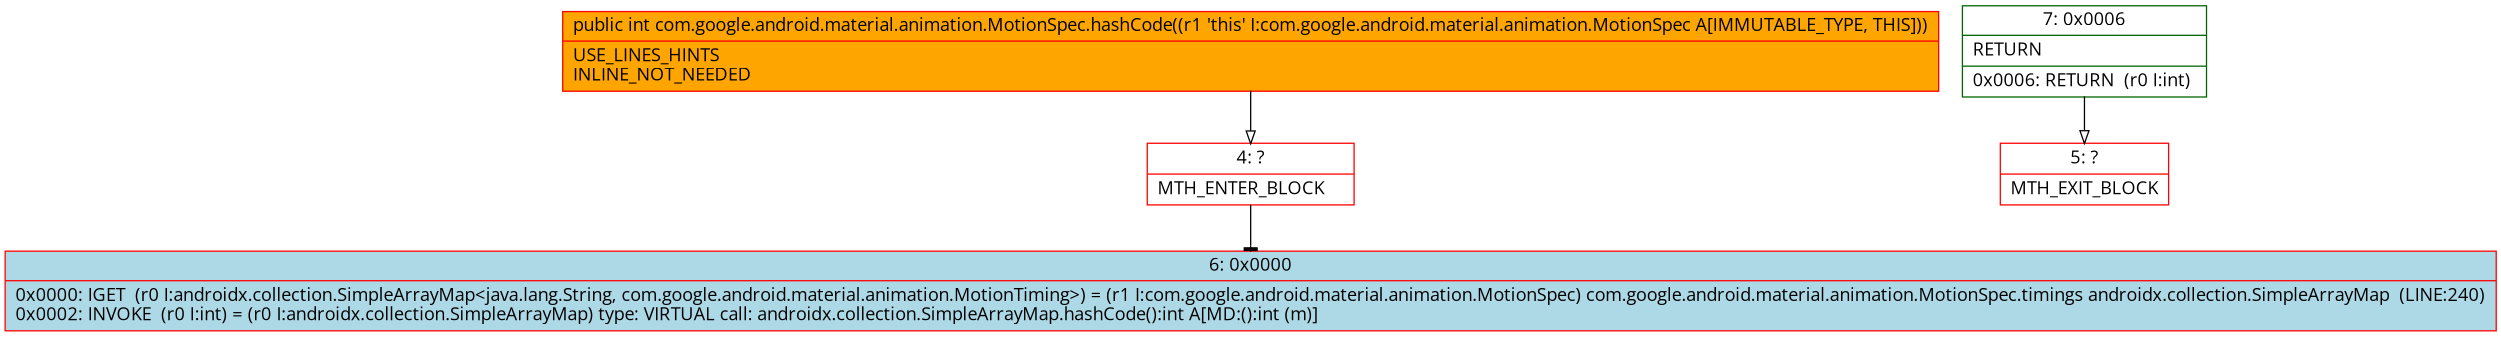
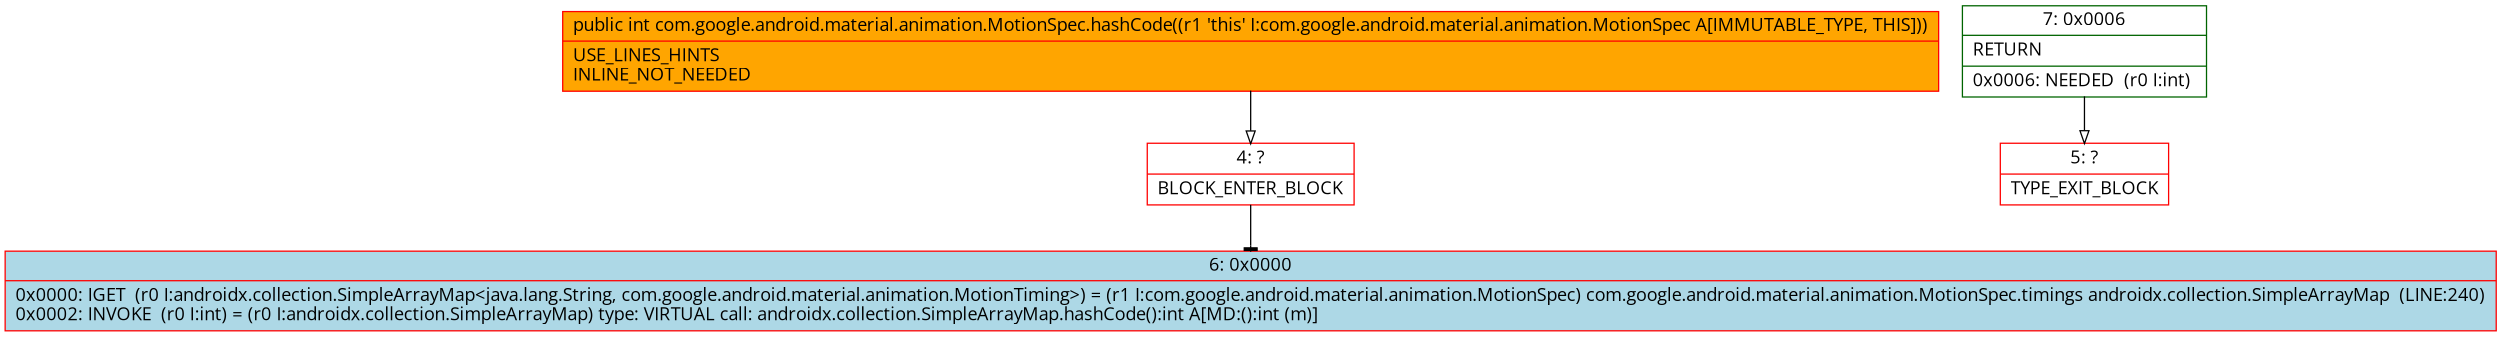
(2084, 81) -> (2084, 81)
(1241, 189) -> (1251, 189)
(2084, 189) -> (2084, 189)
